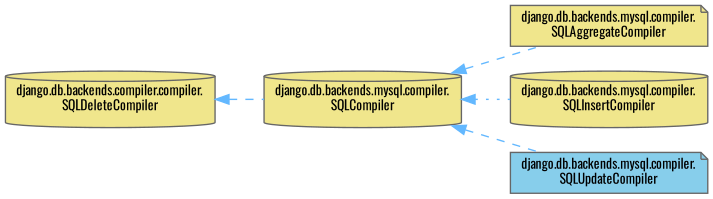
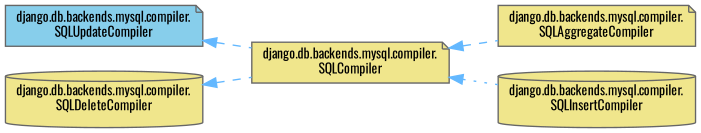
(110, 99) -> (104, 99)
(363, 99) -> (350, 63)
(503, 141) -> (234, 45)
